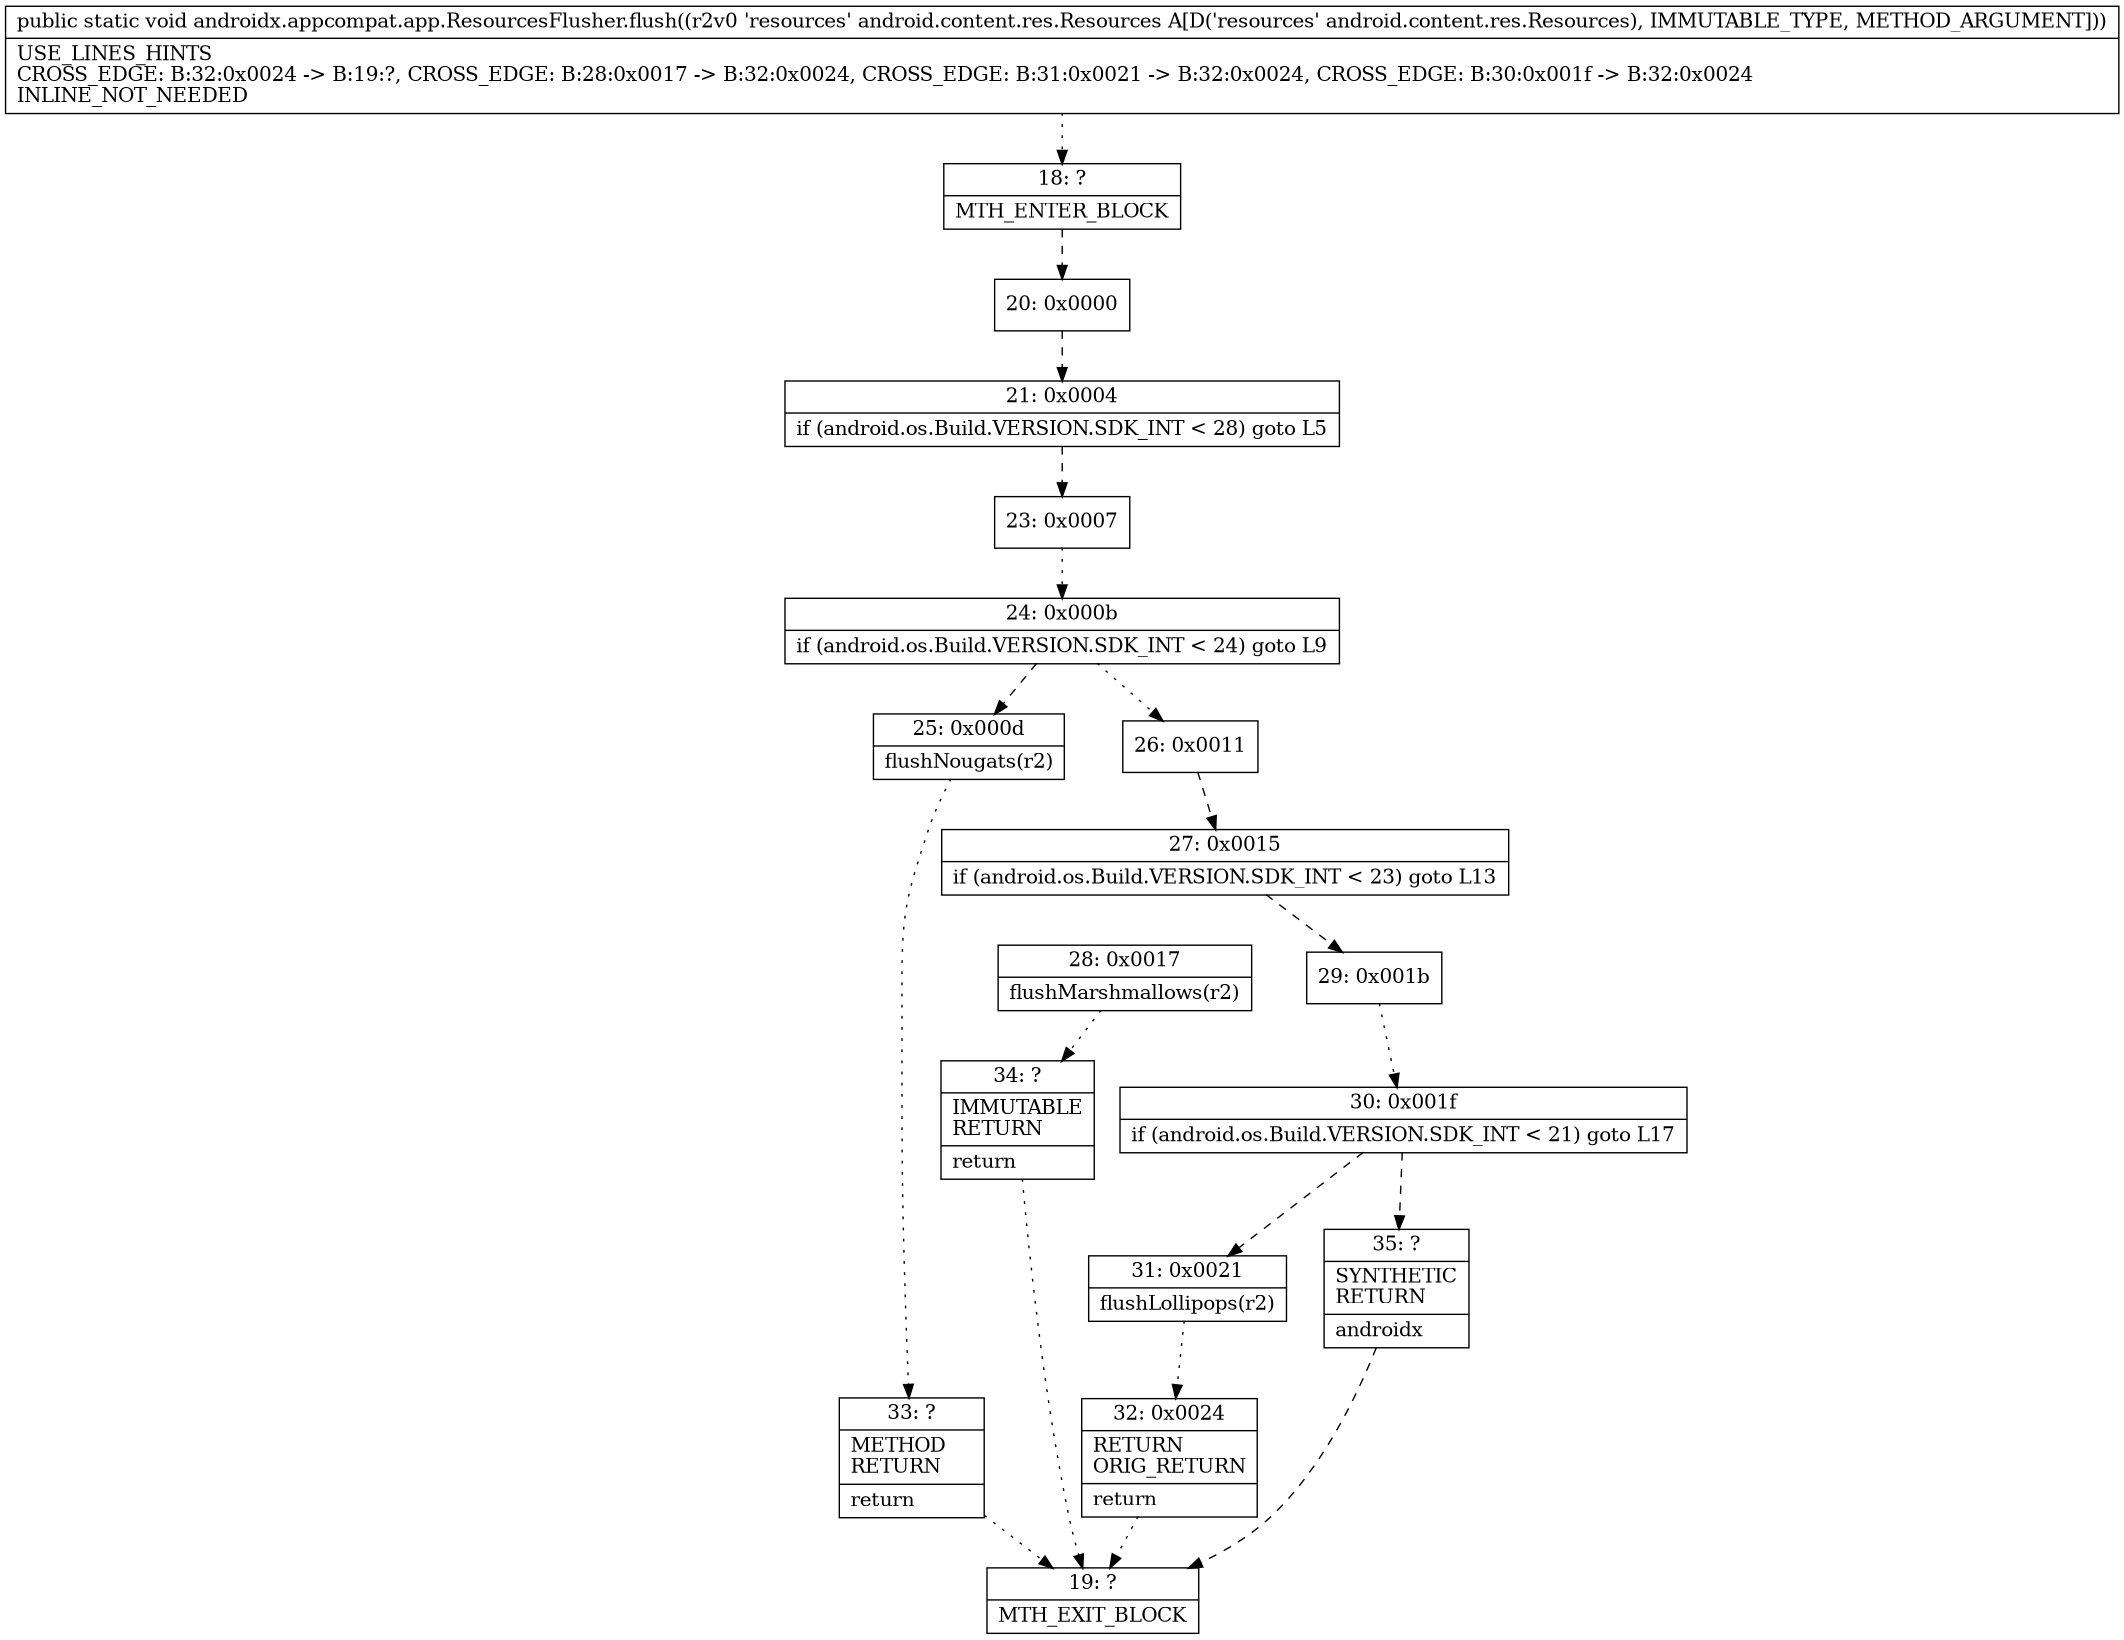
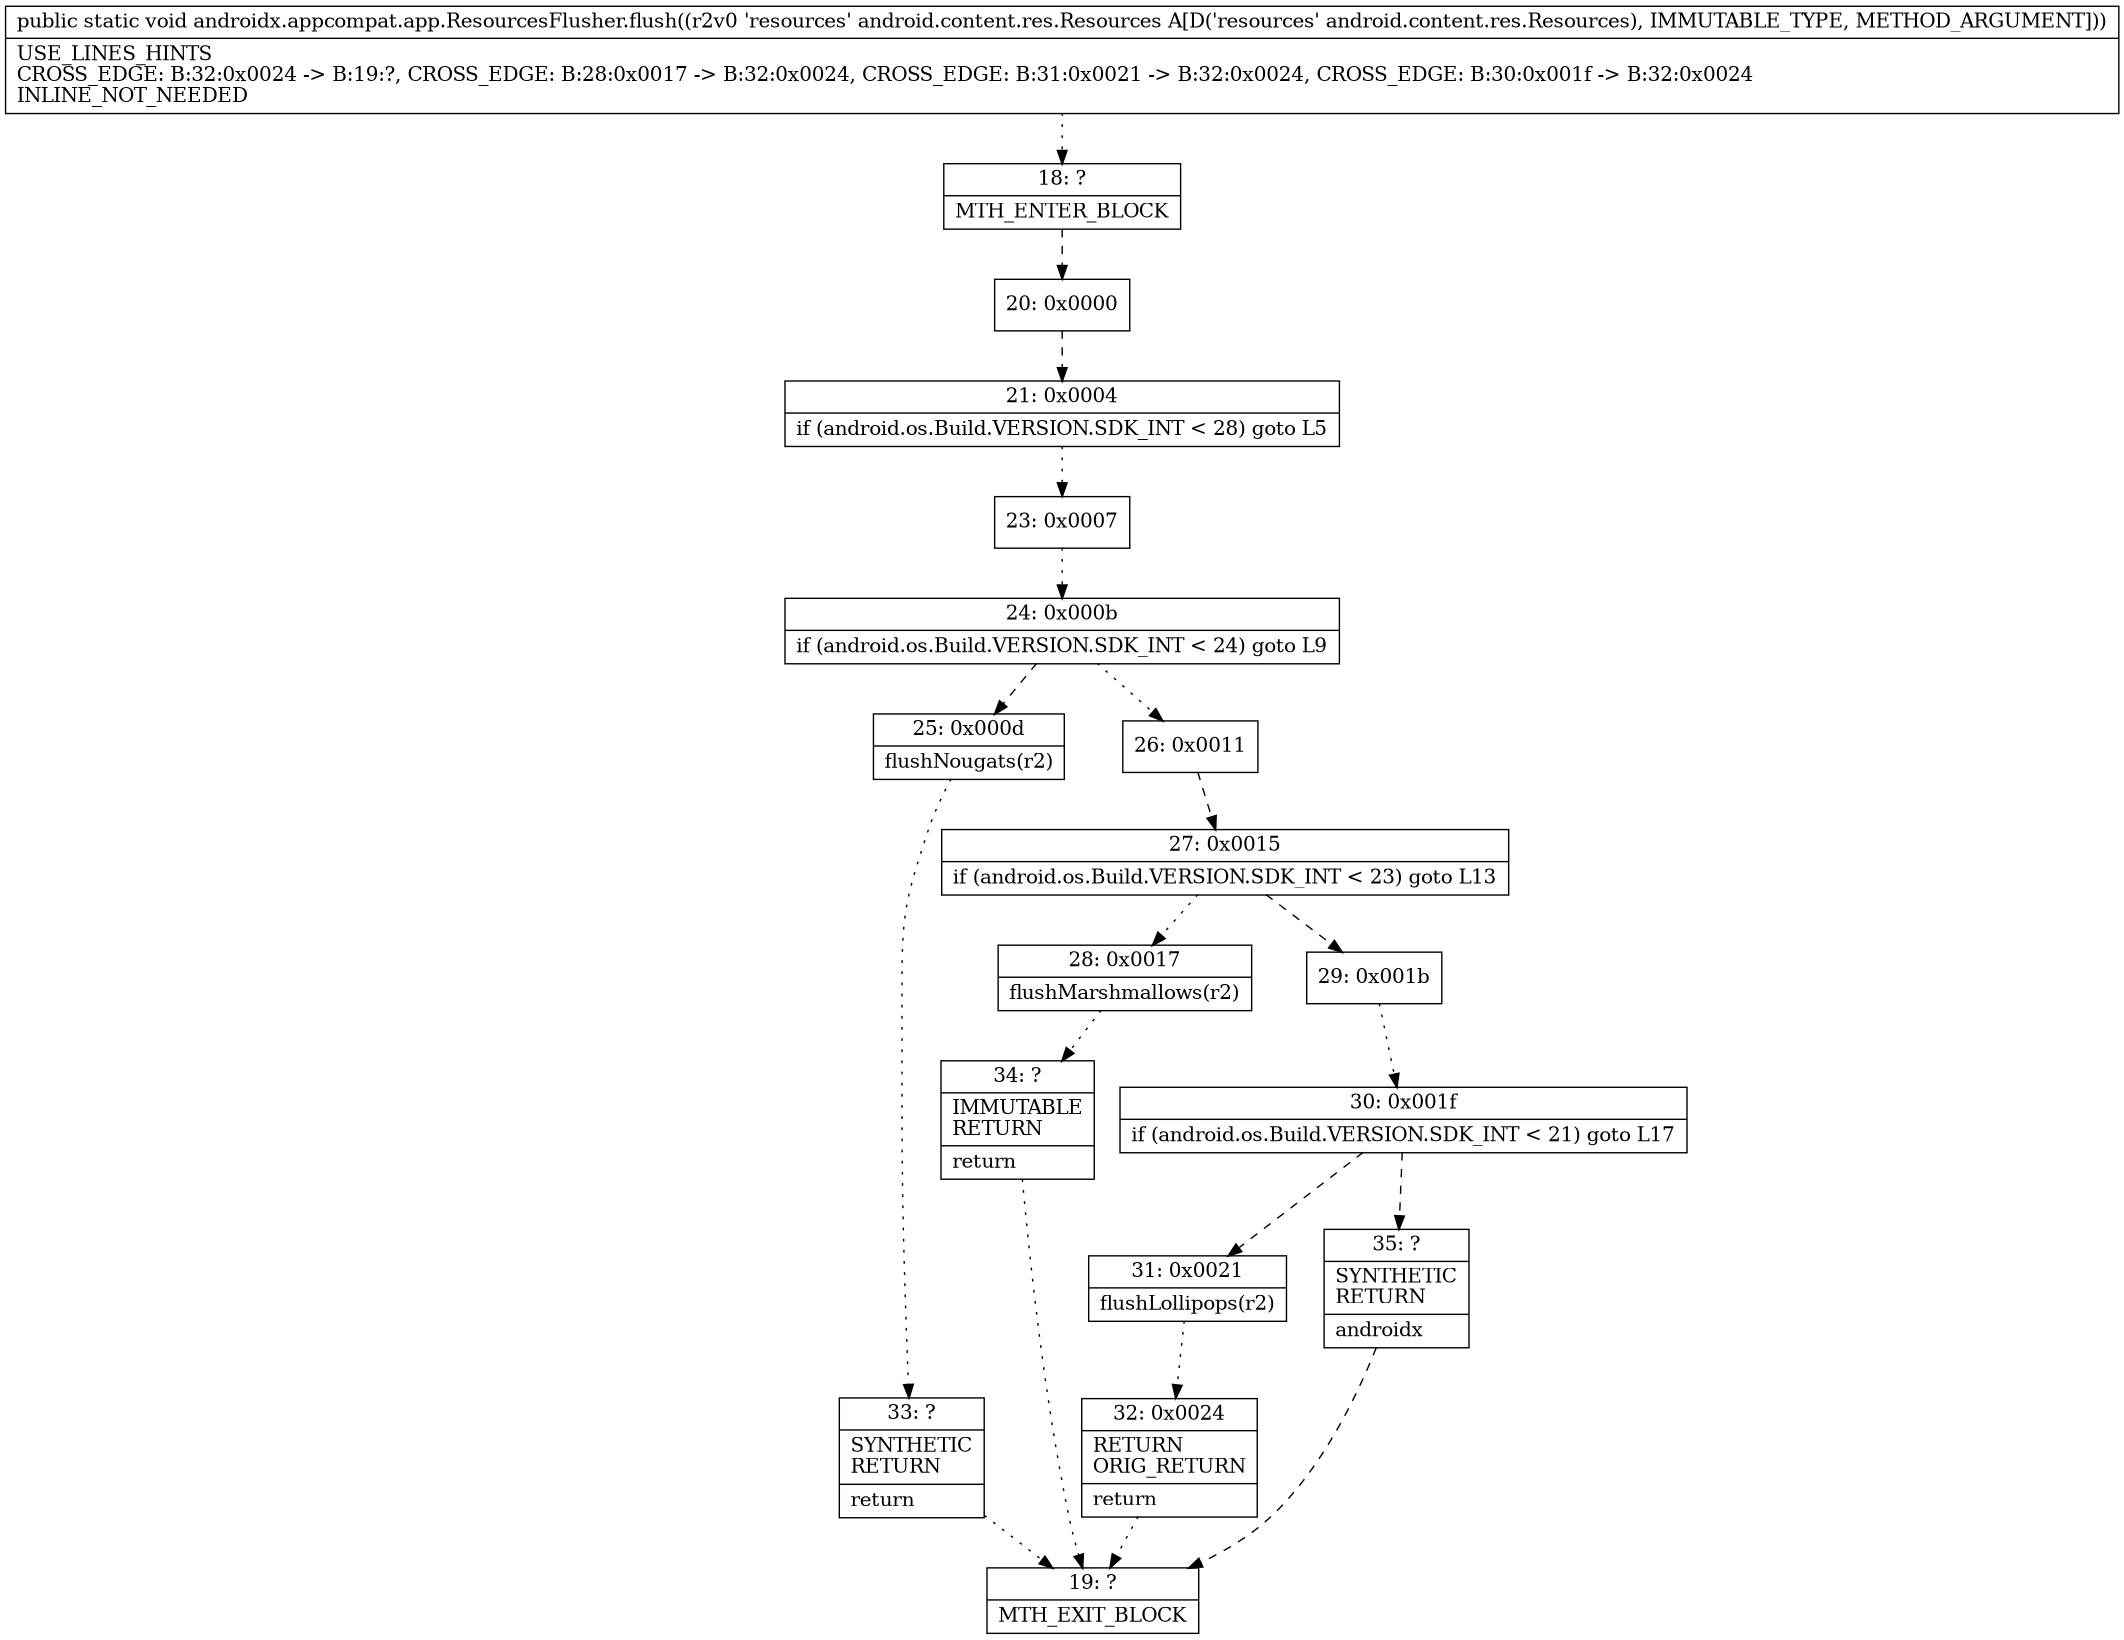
(1062, 464) -> (1062, 464)
none -> (1180, 915)
(899, 1446) -> (912, 1446)
